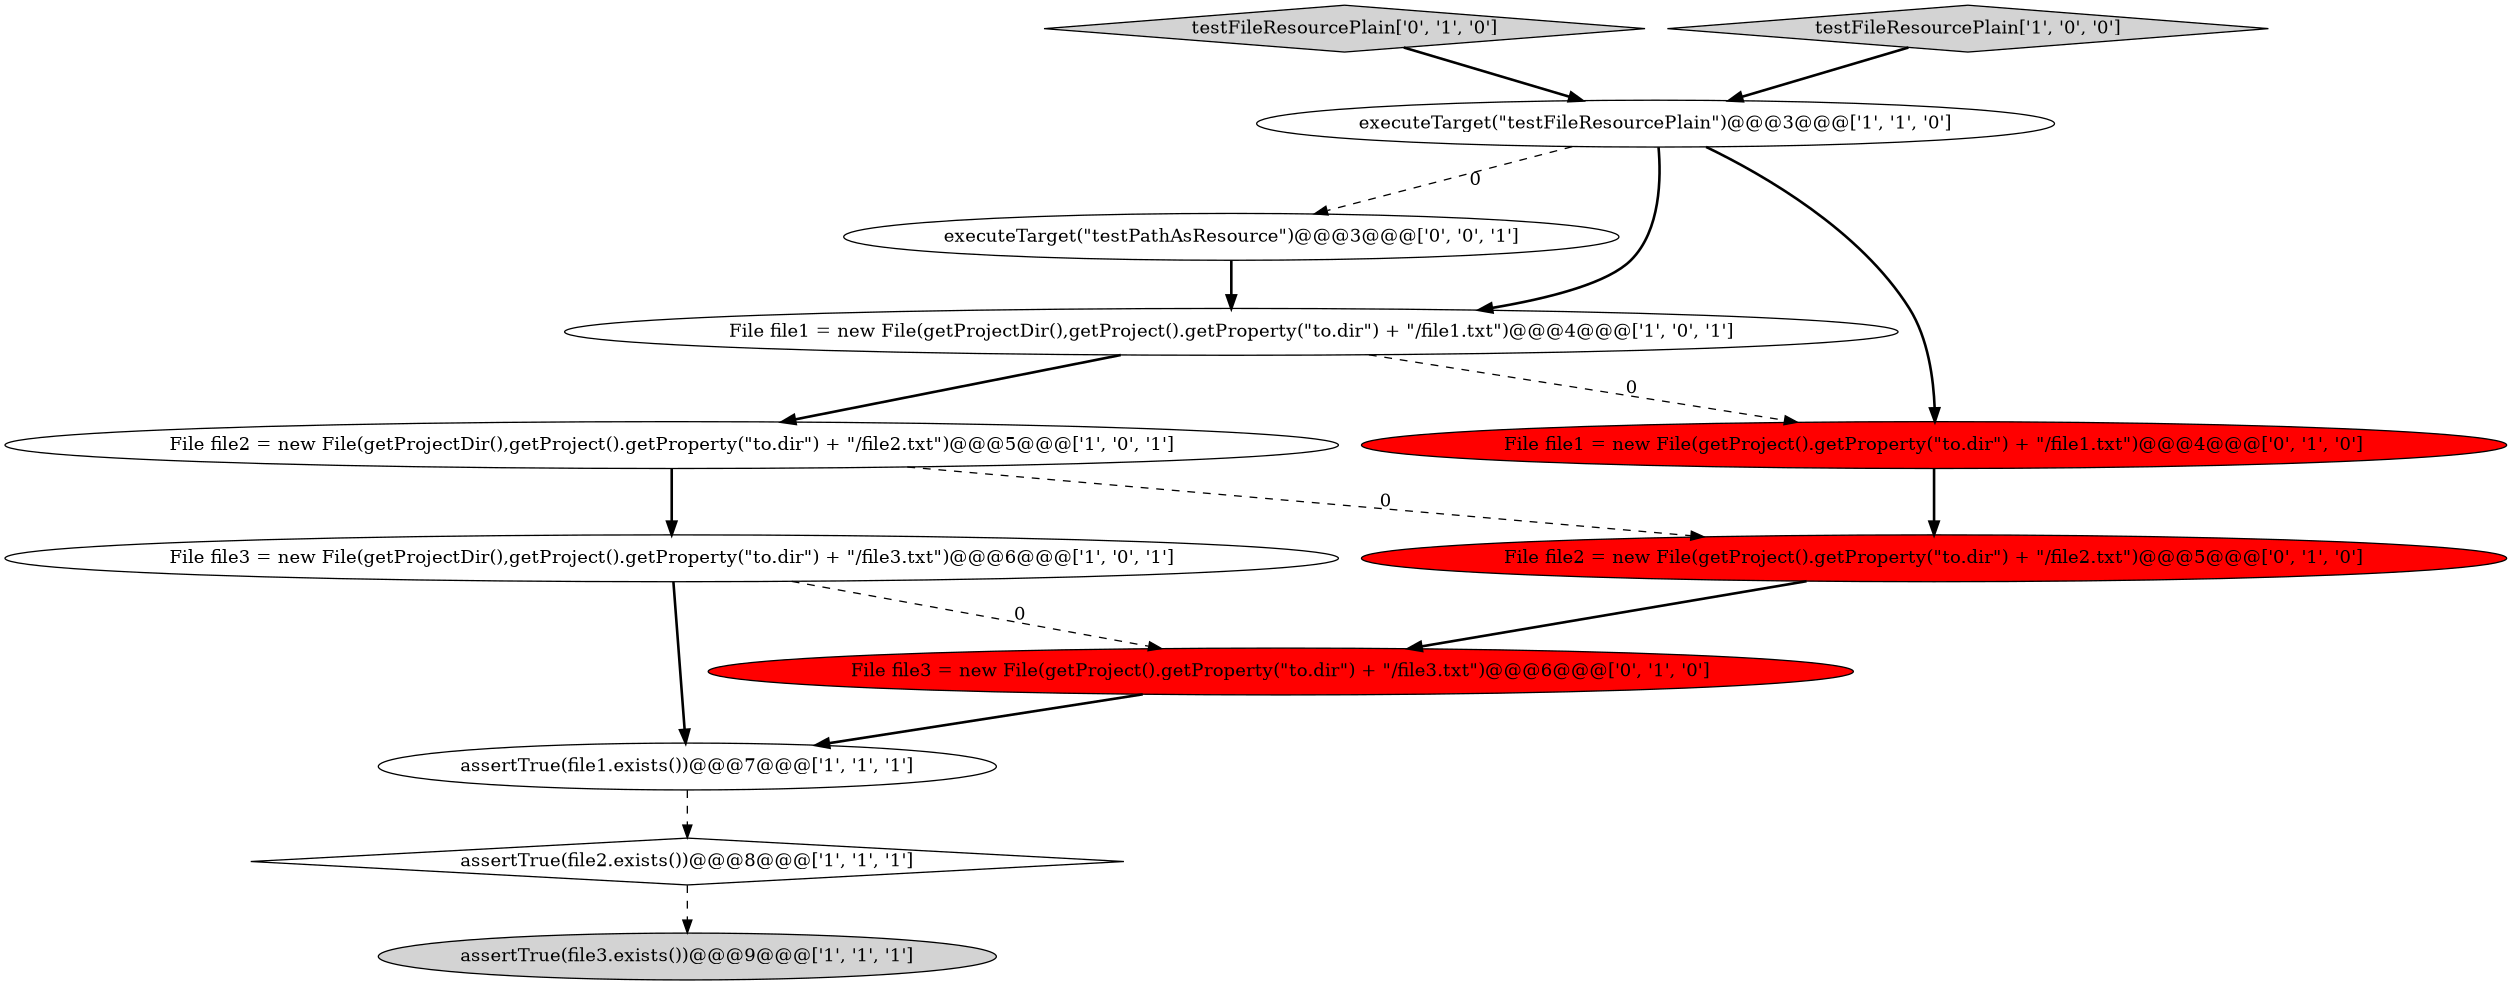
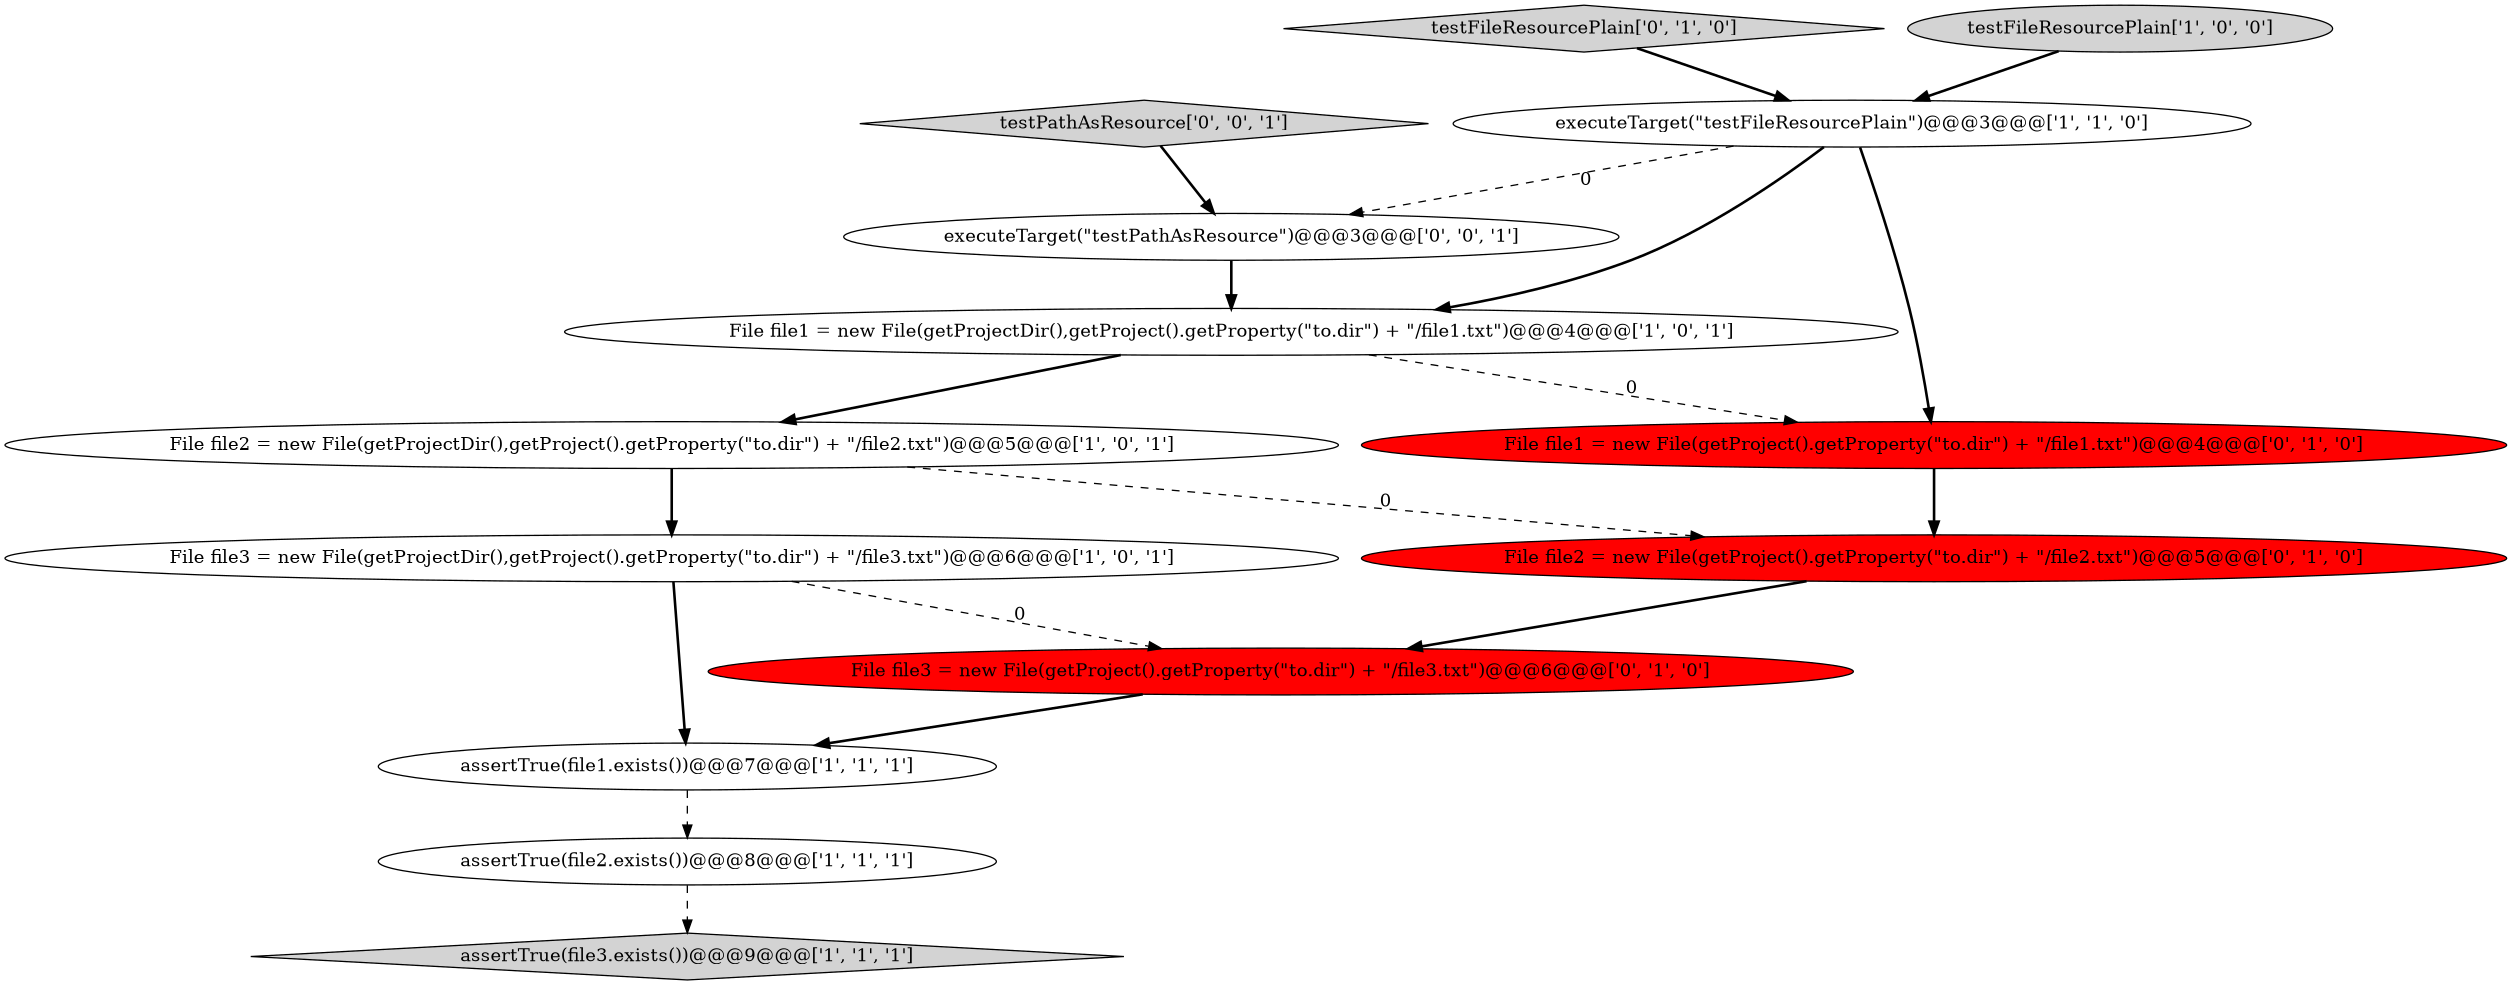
(1968, 29) -> (2120, 29)
none -> (1144, 124)
(687, 862) -> (687, 862)
(687, 957) -> (687, 957)
